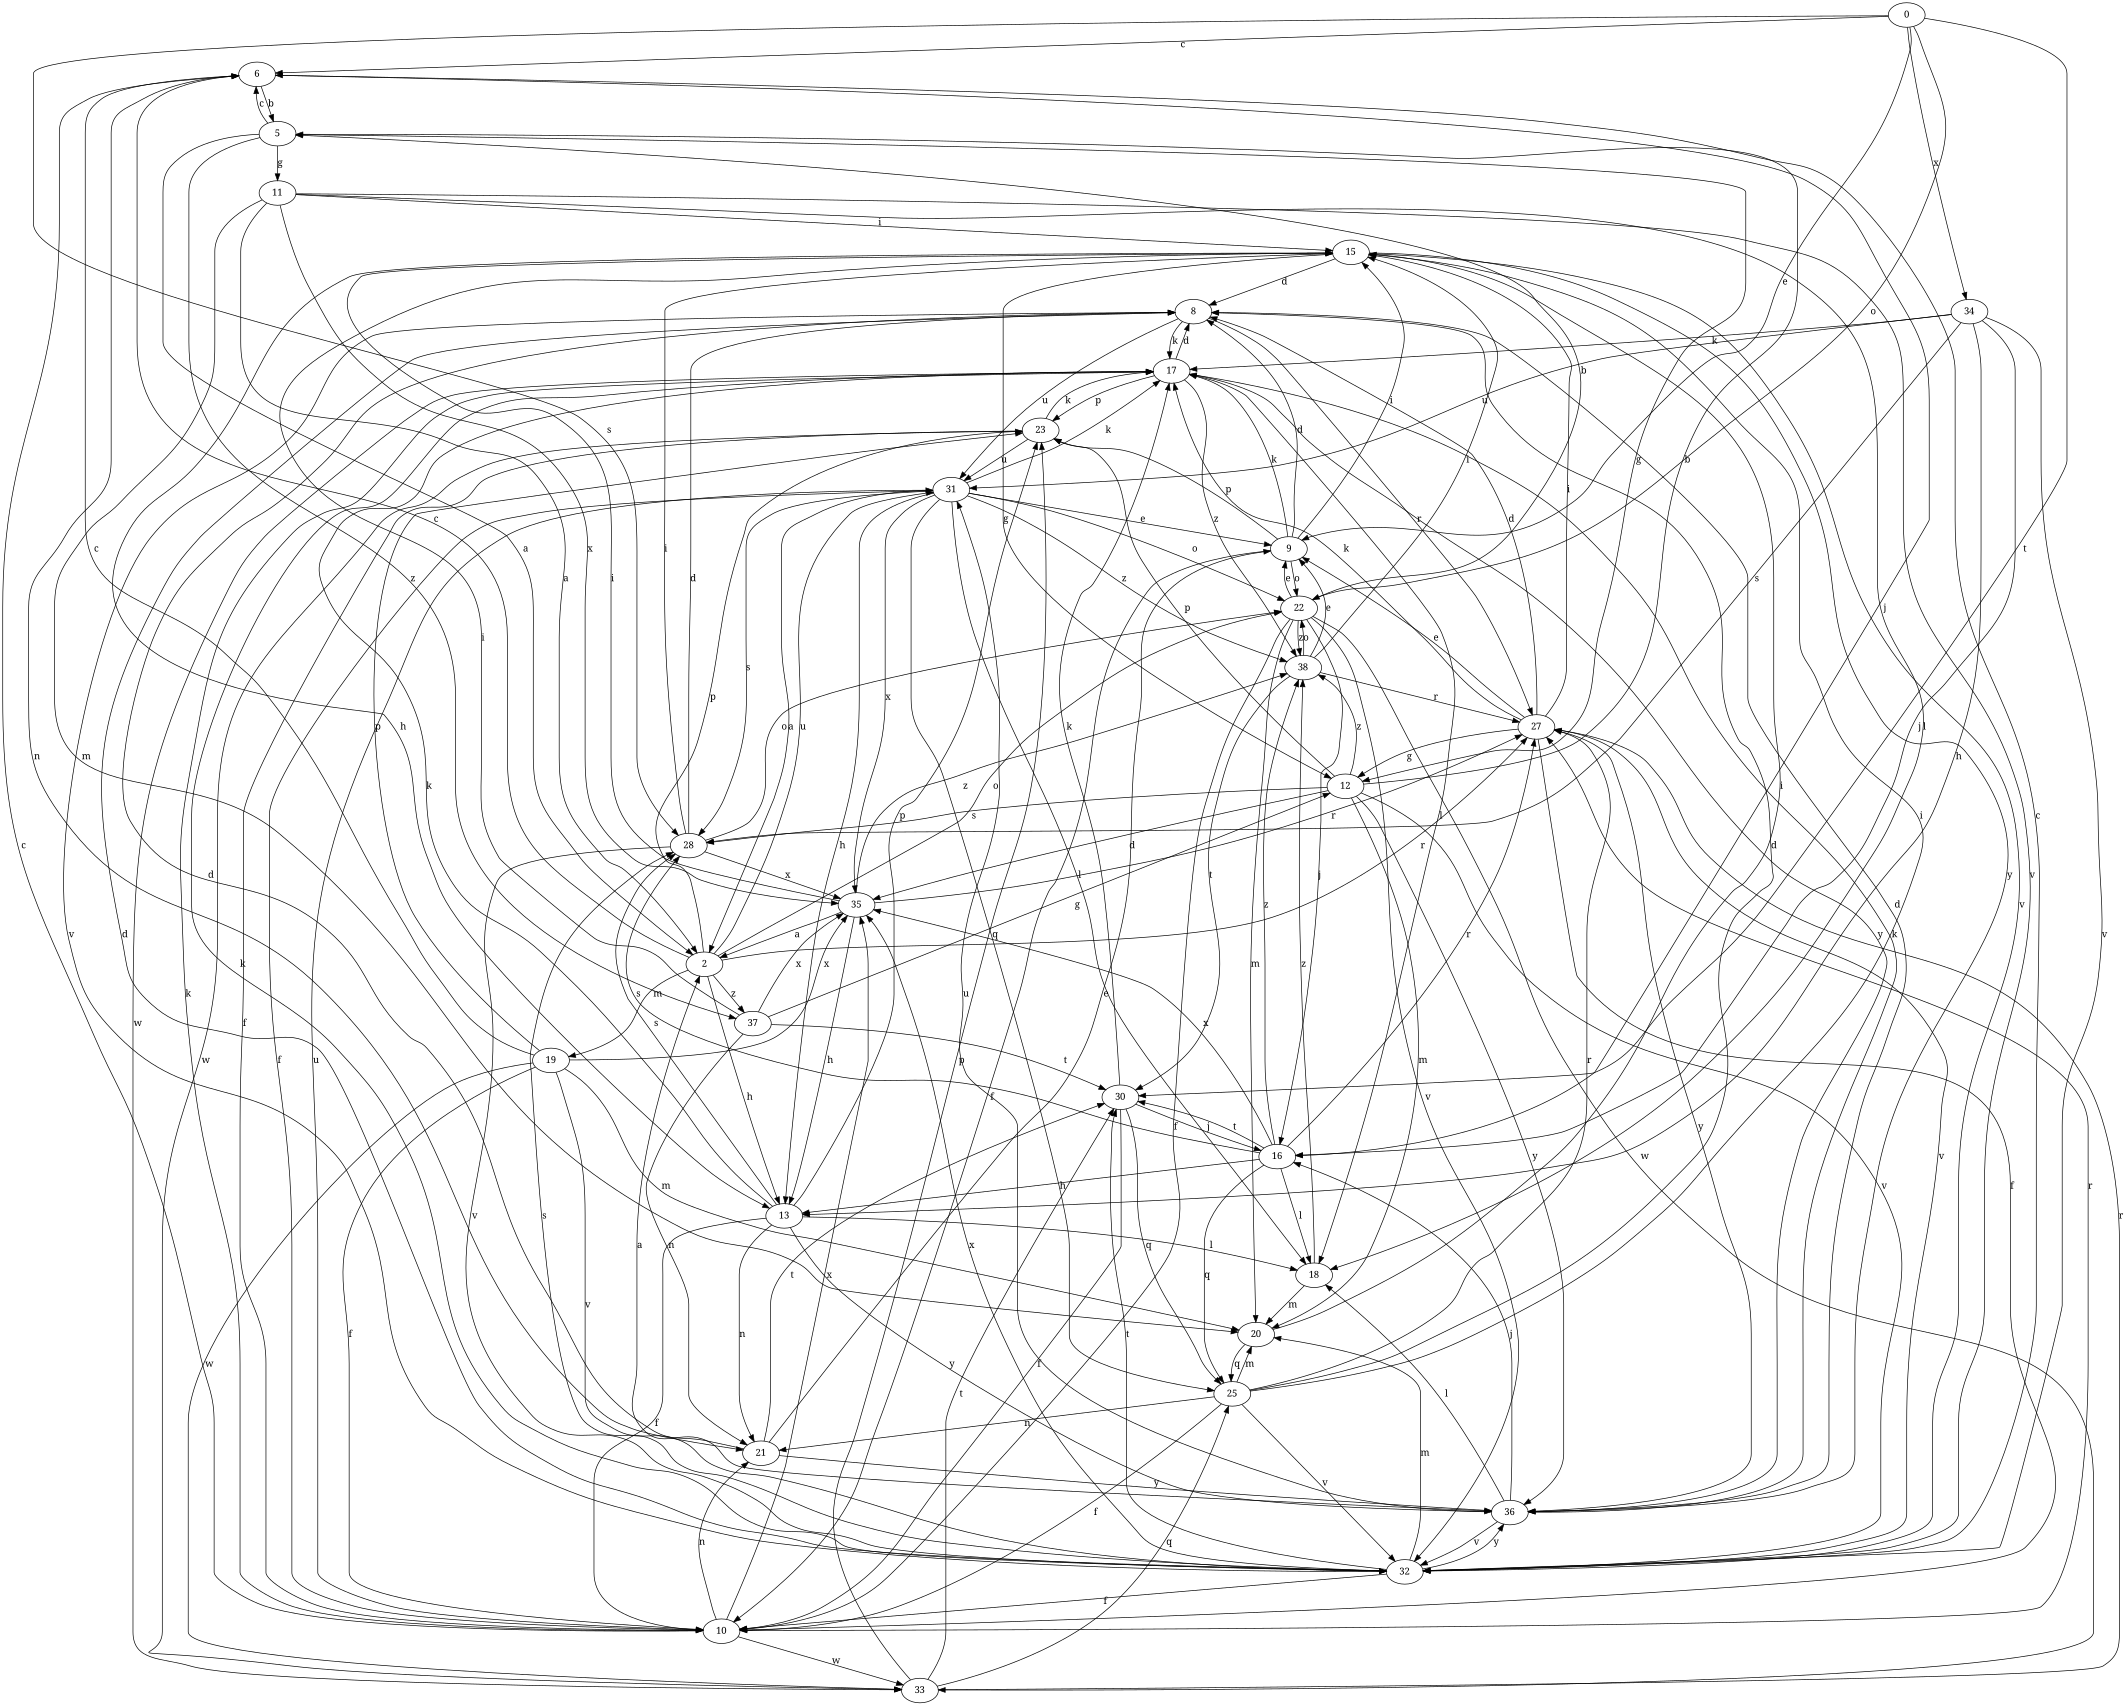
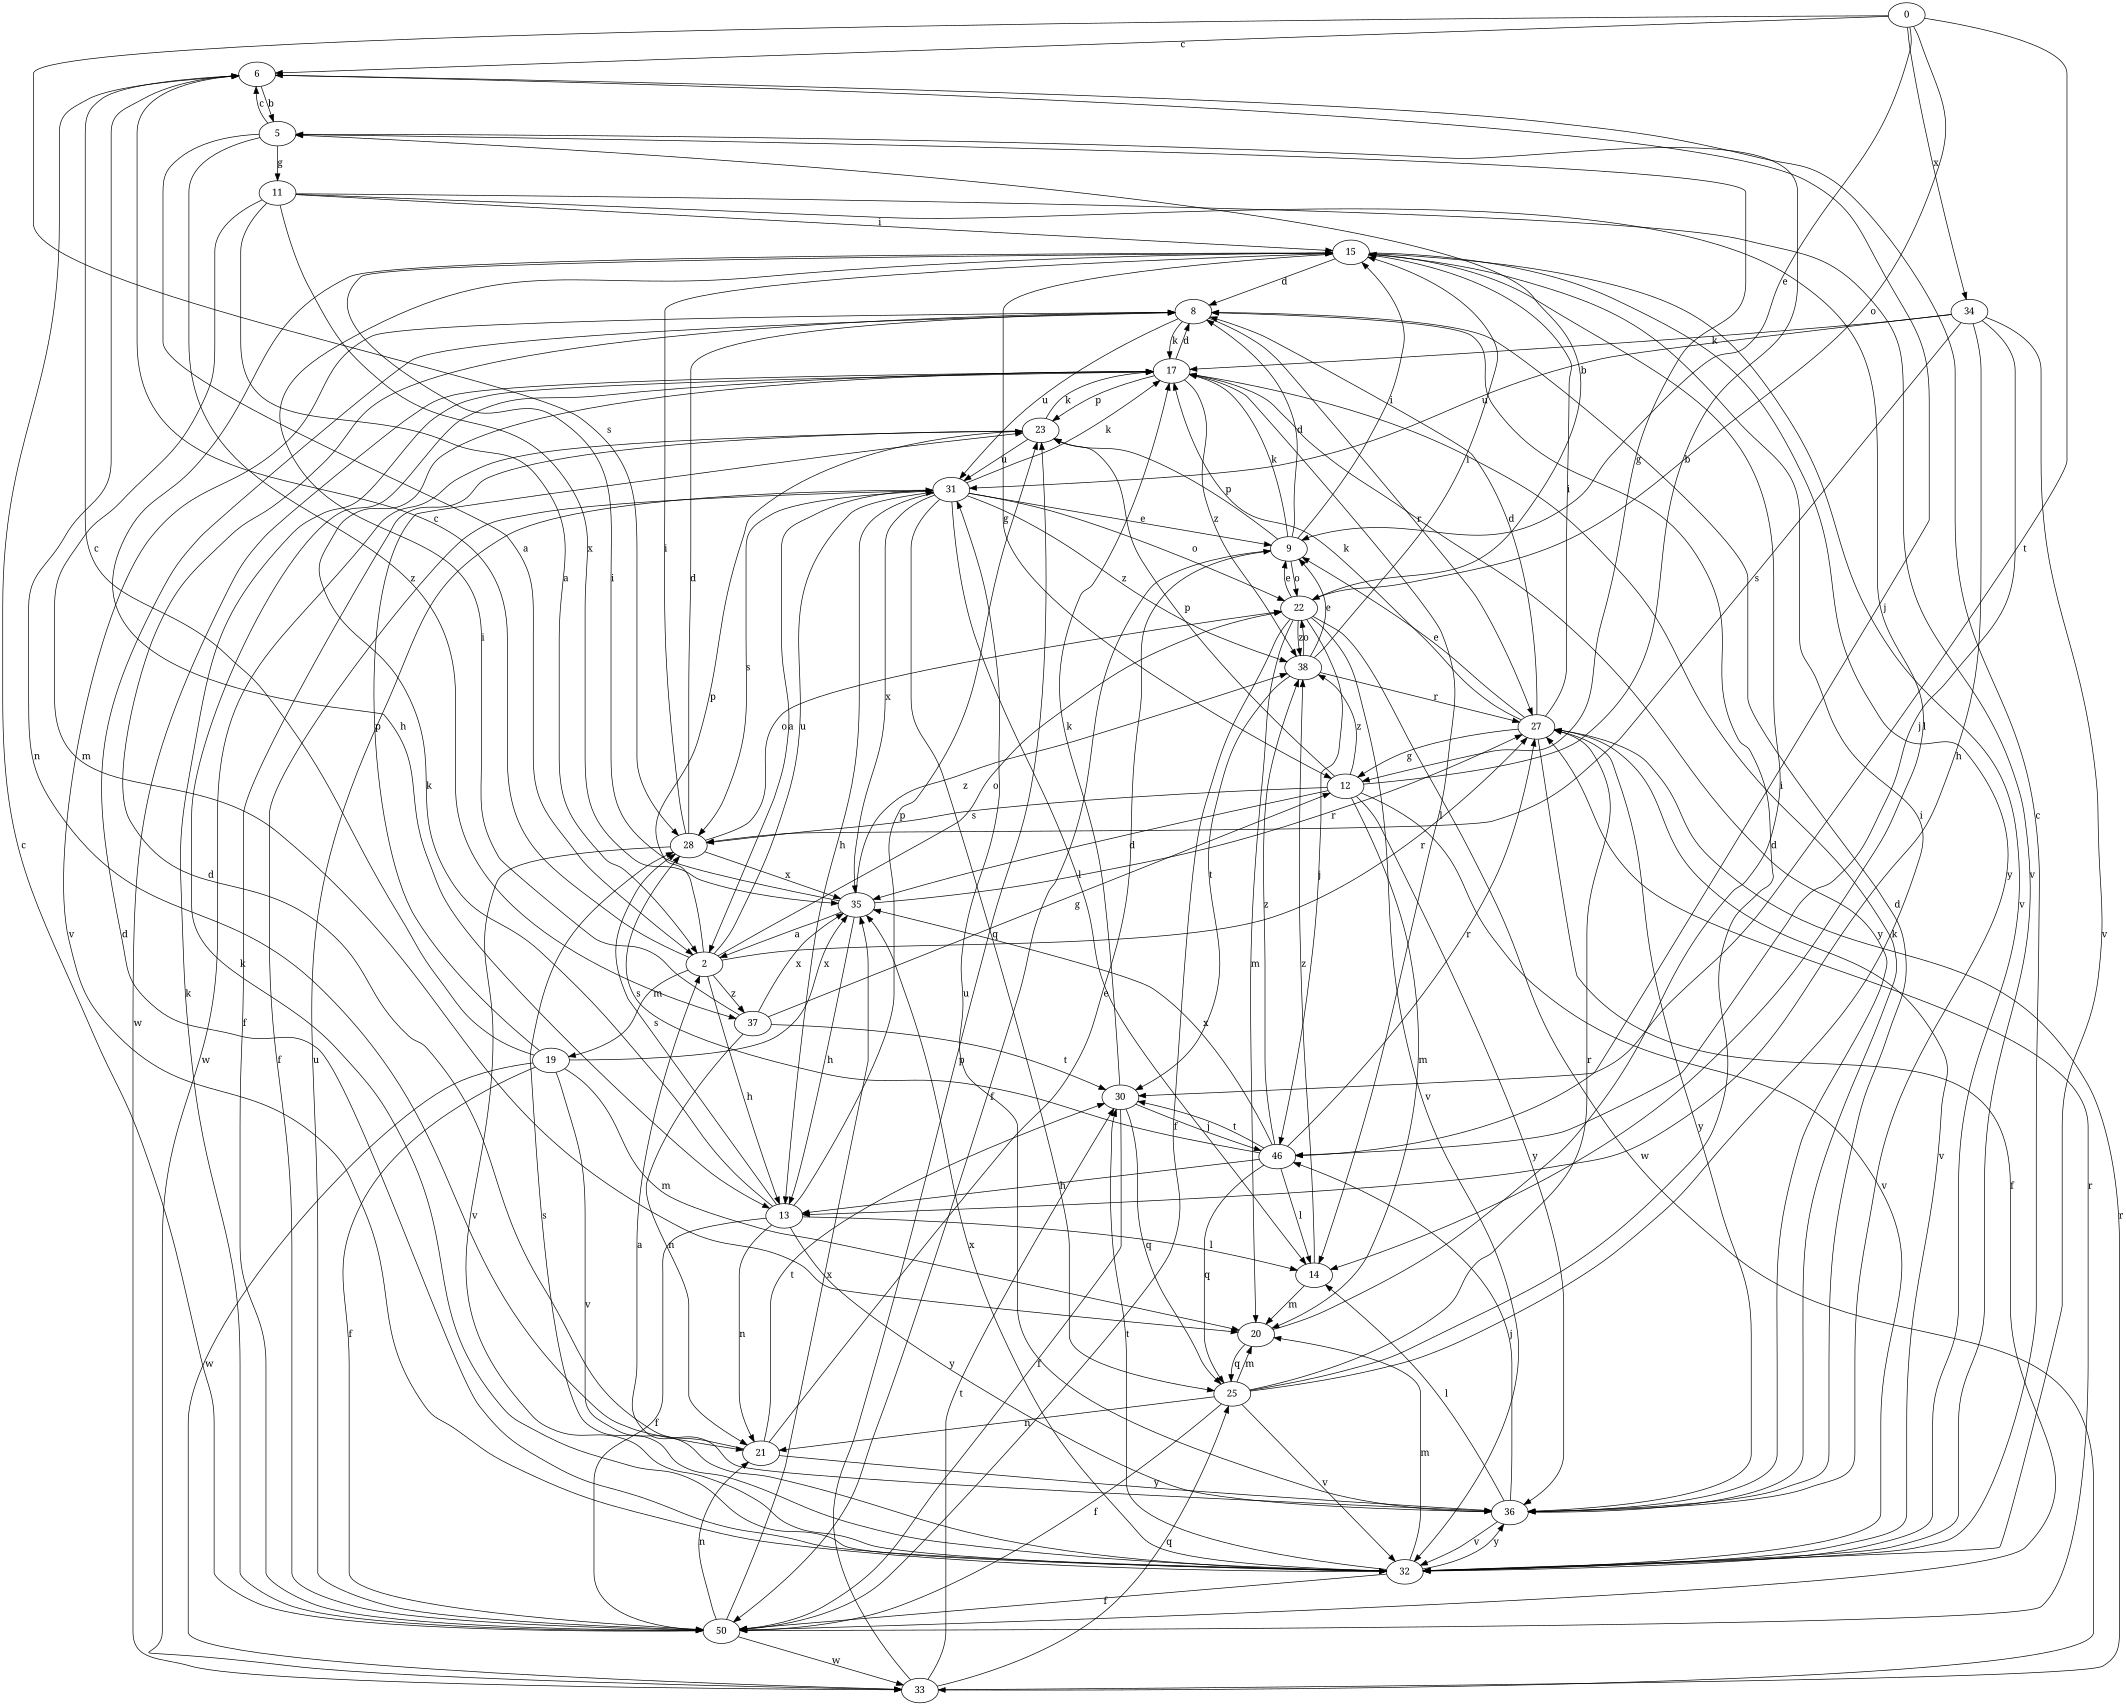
(1277, 1157) -> (1277, 1157)
(1314, 1275) -> (1314, 1275)
(721, 1631) -> (721, 1631)
